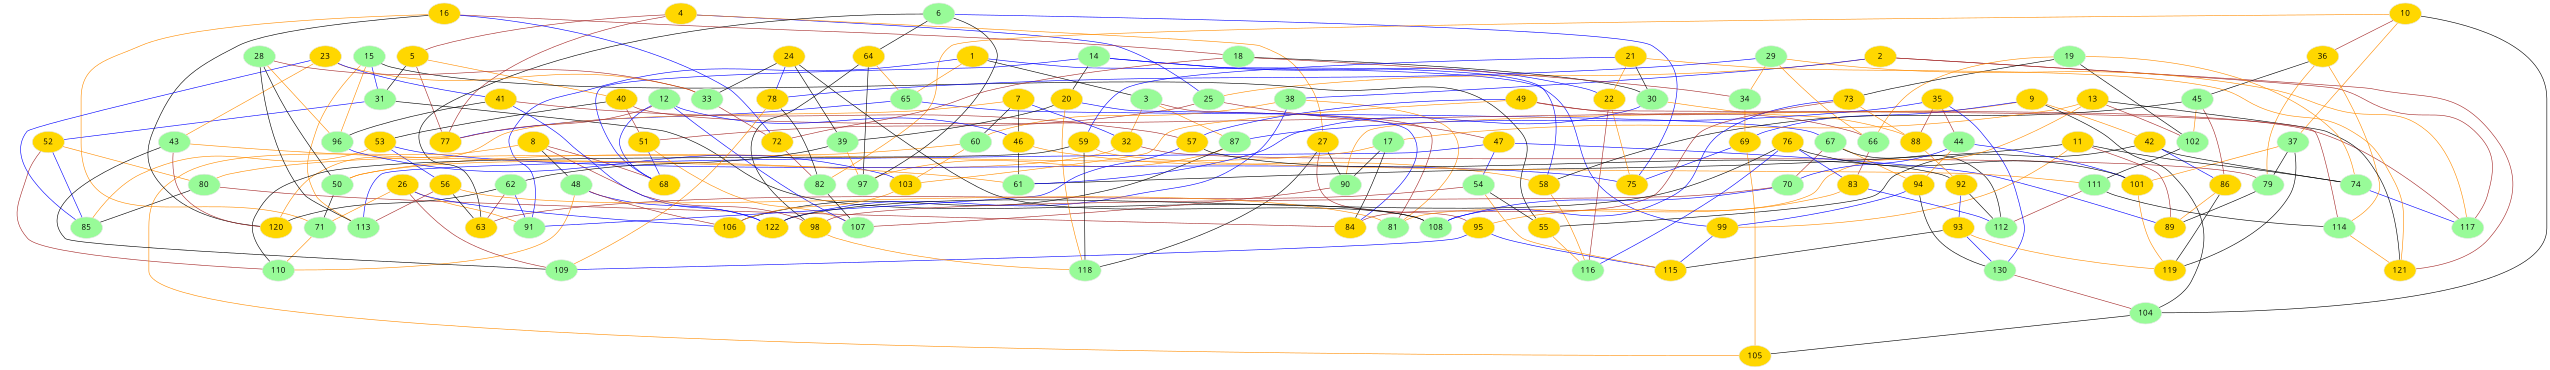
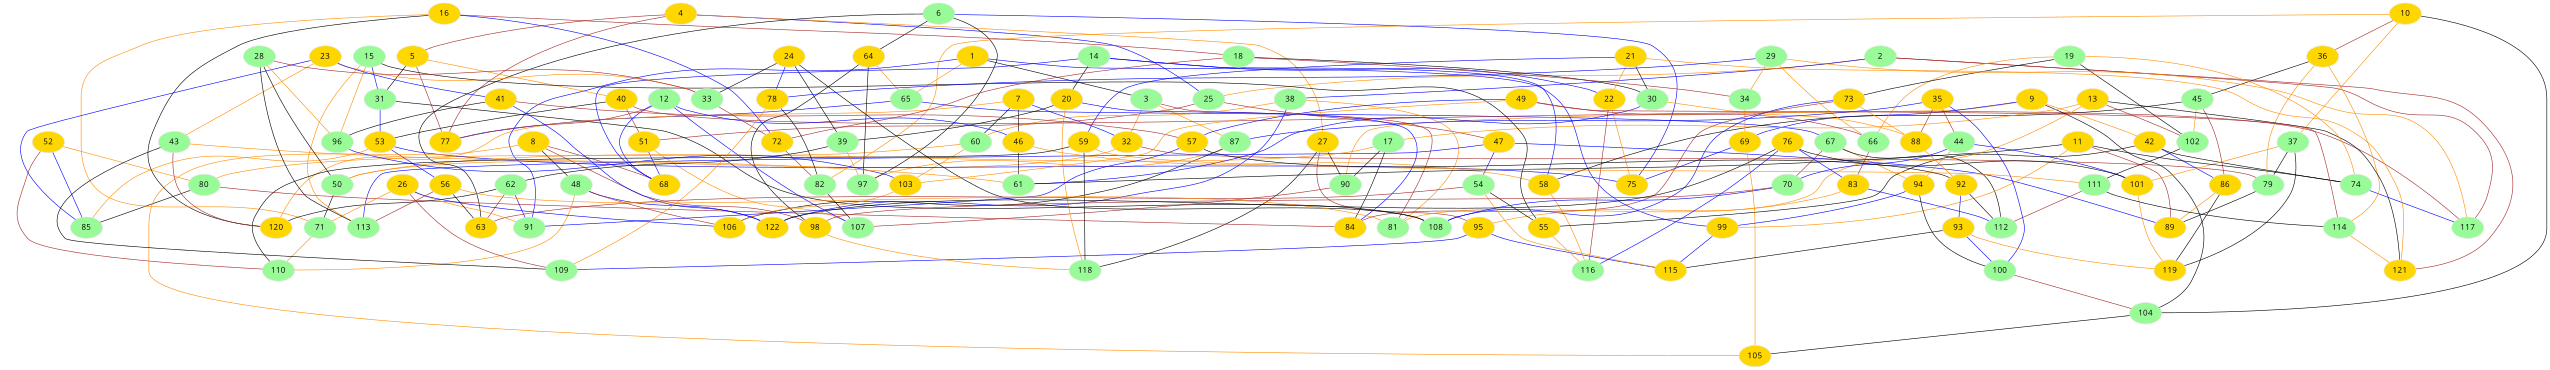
(1880, 56) -> (1880, 56)
(222, 120) -> (380, 121)
(2000, 270) -> (2000, 270)
